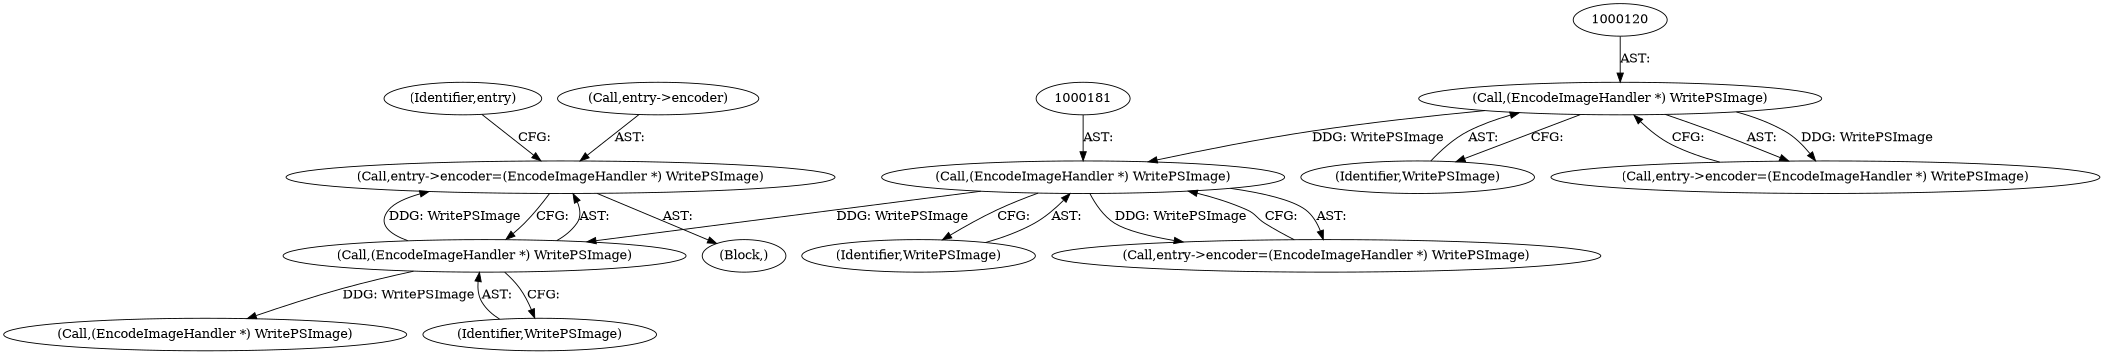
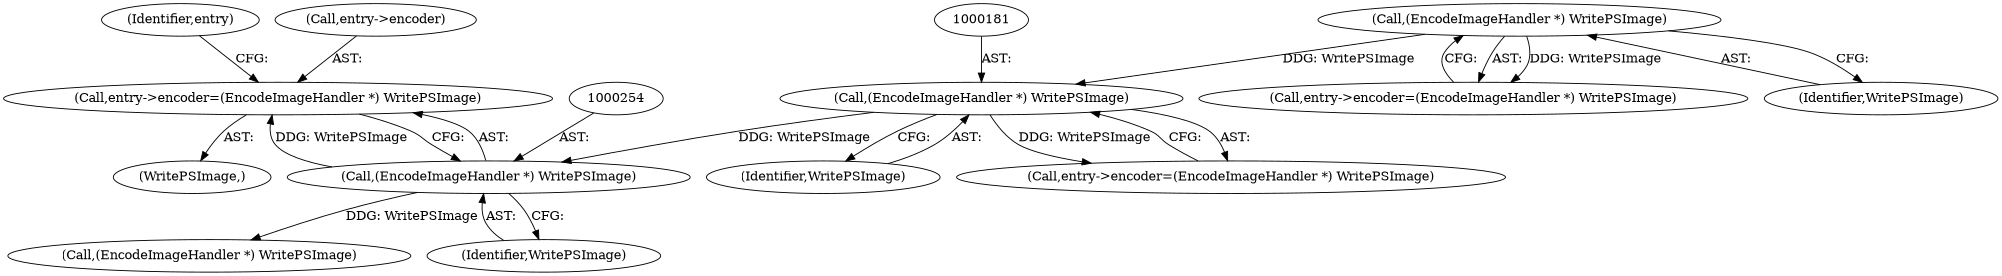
(1620, 20) -> none
none -> (616, 99)
(744, 256) -> (192, 177)
